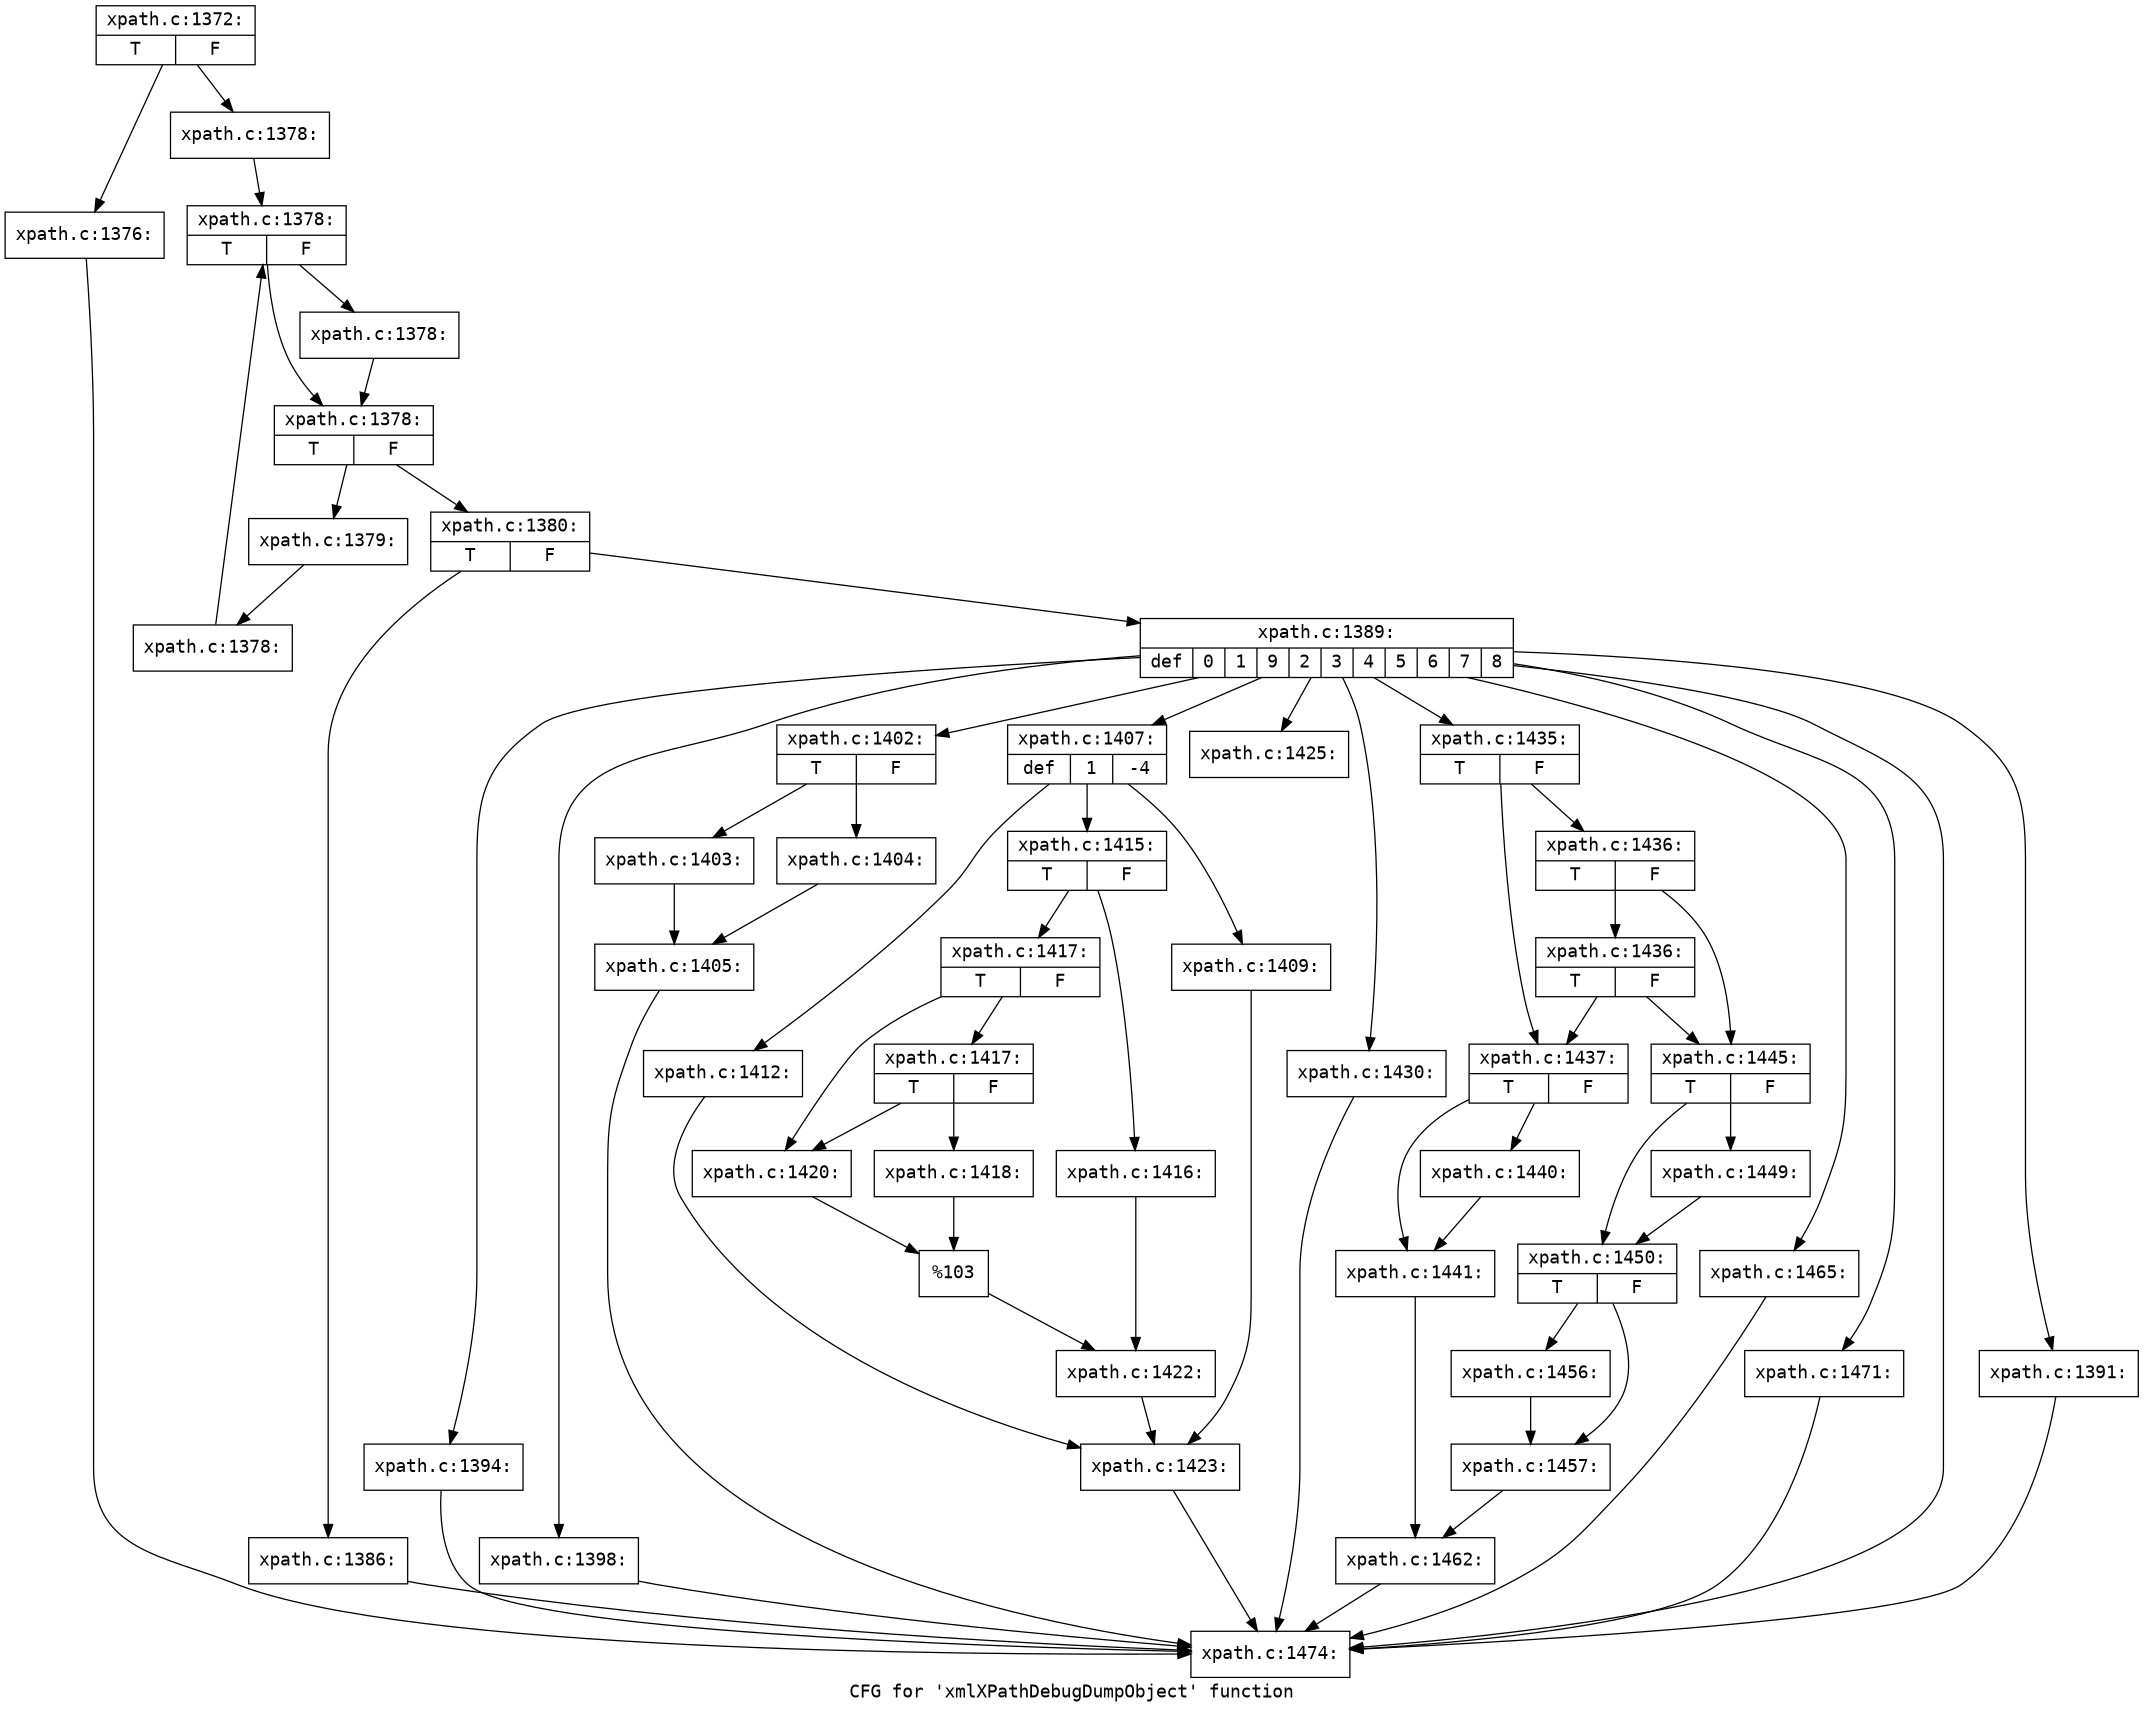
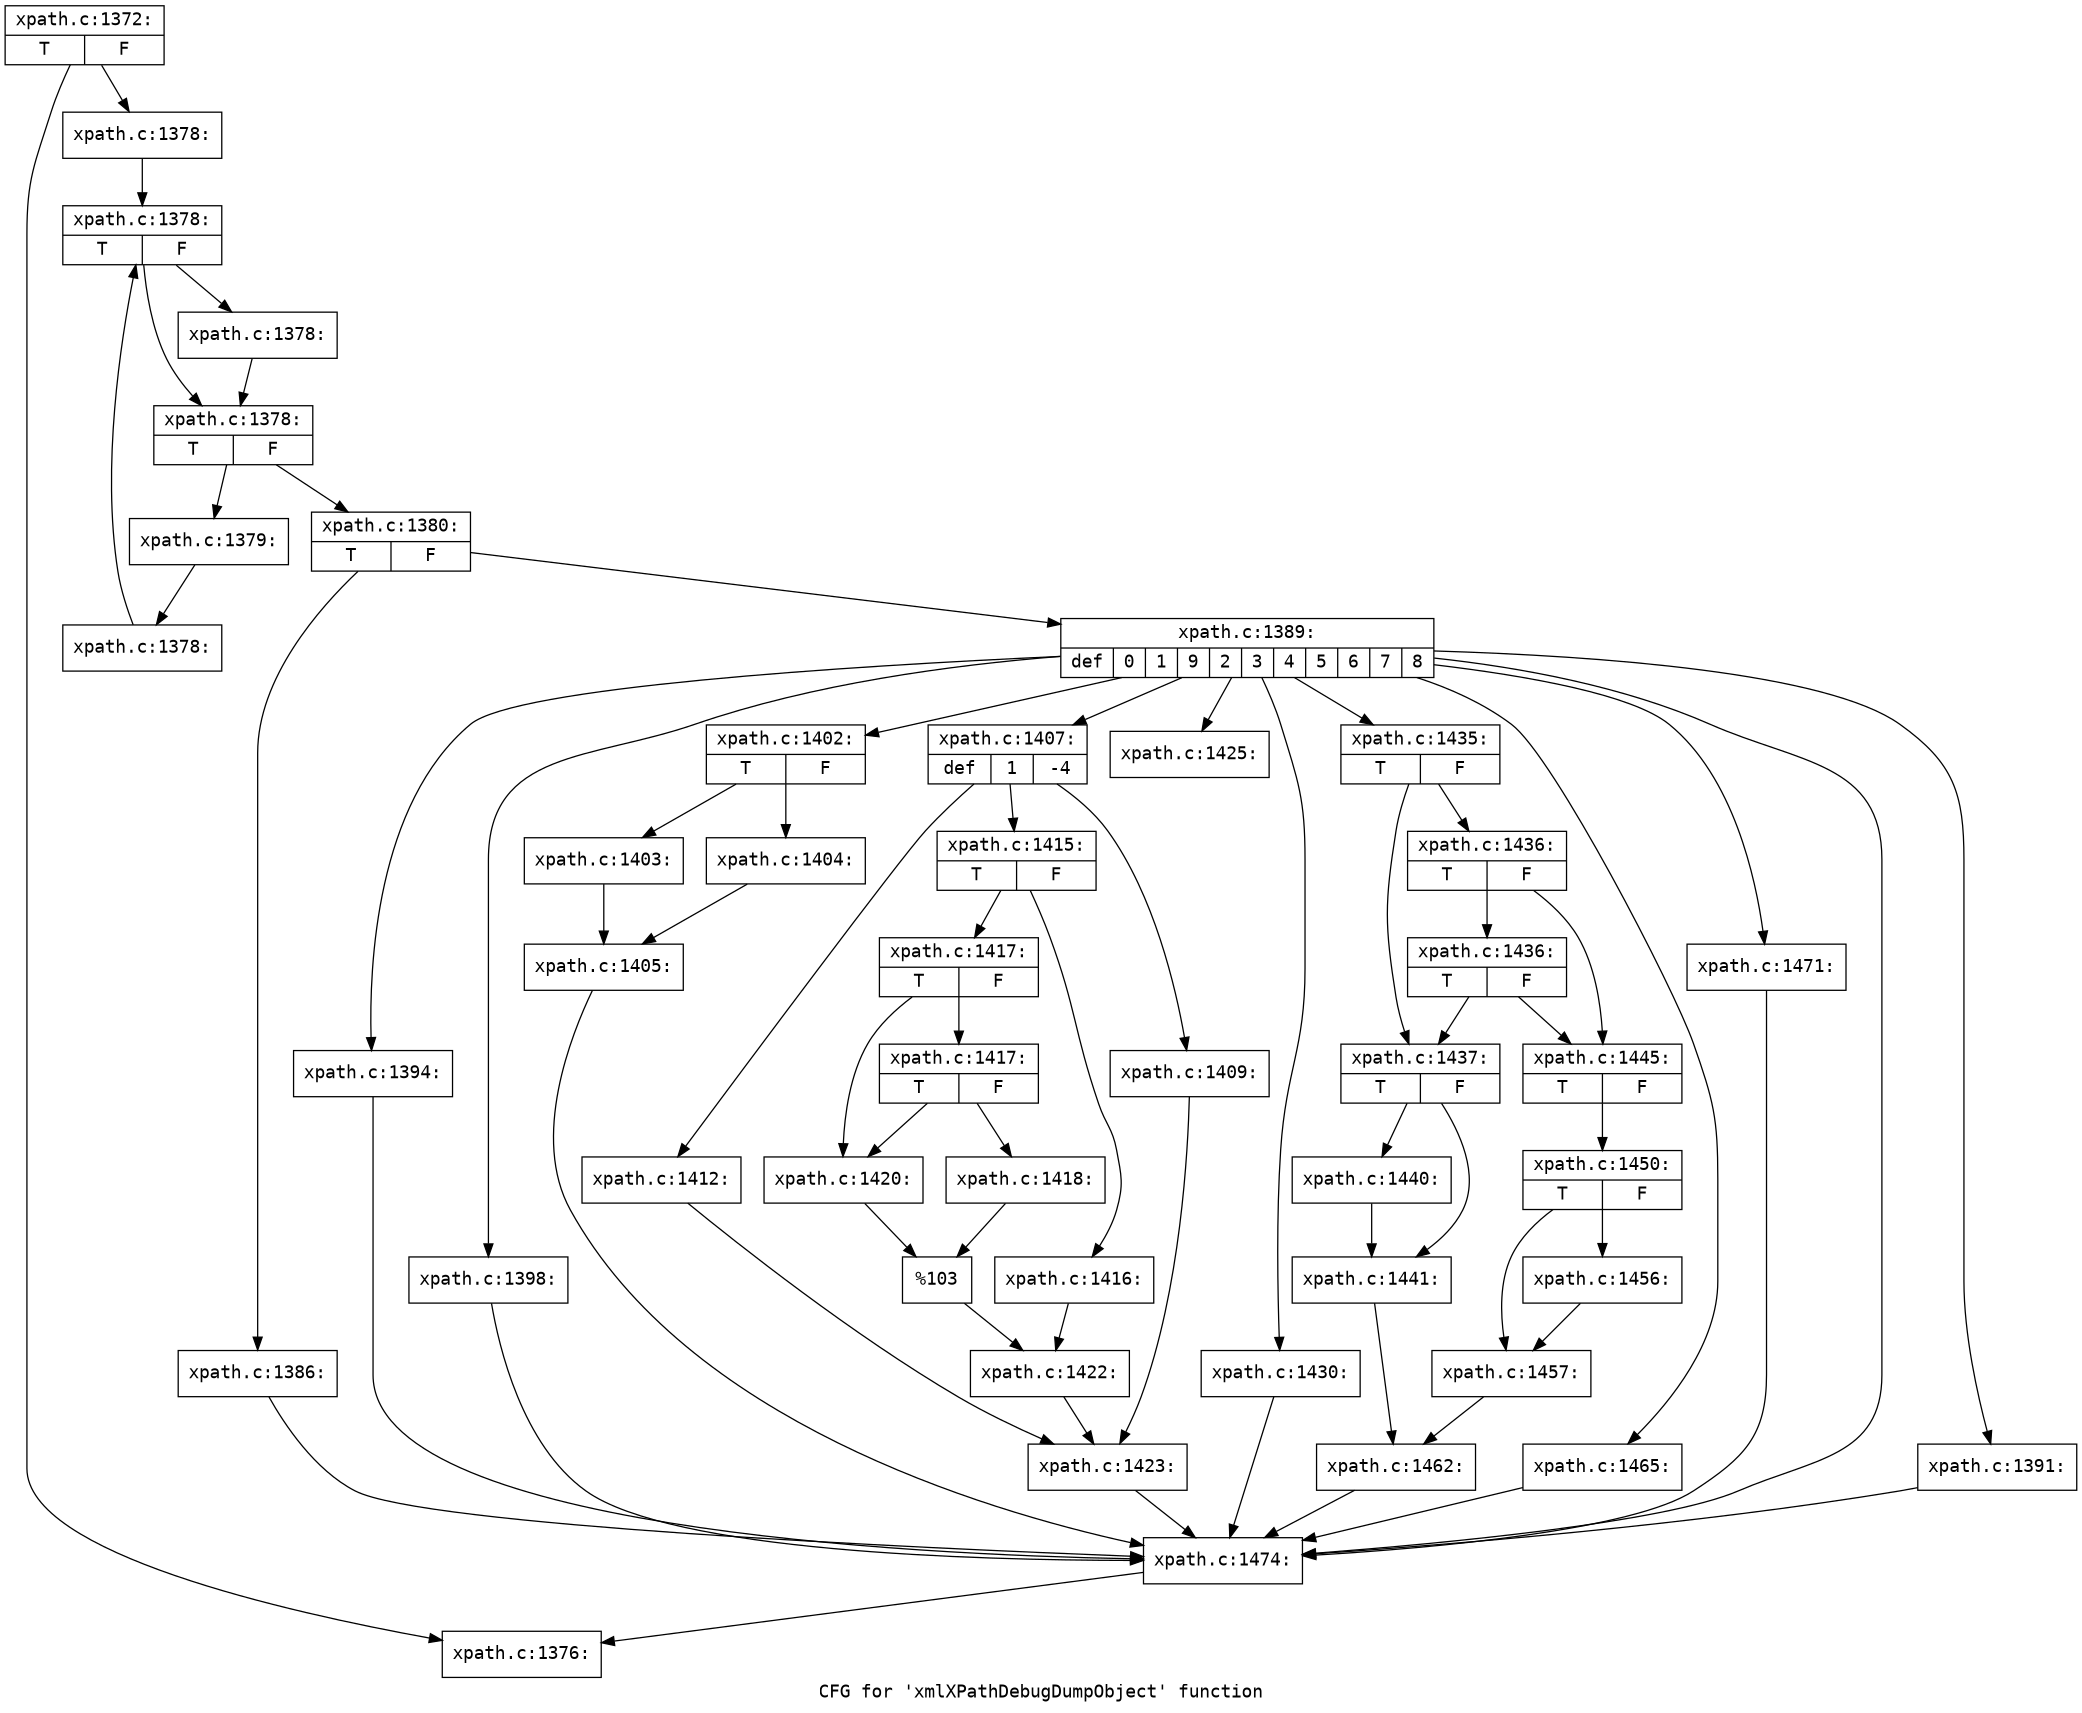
(1731, 1174) -> none
(94, 1437) -> (879, 1607)
